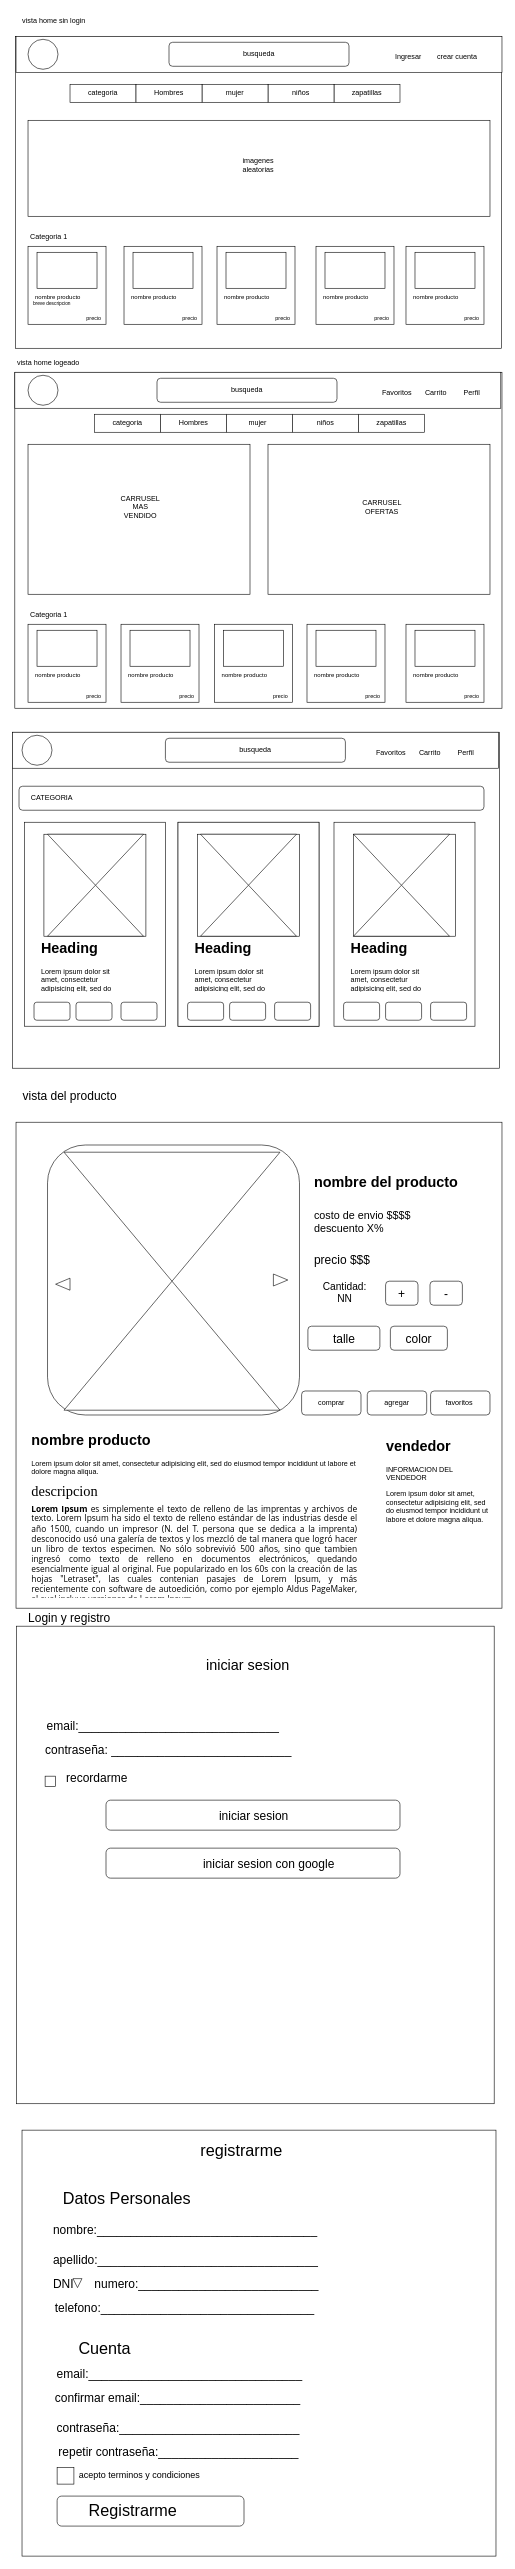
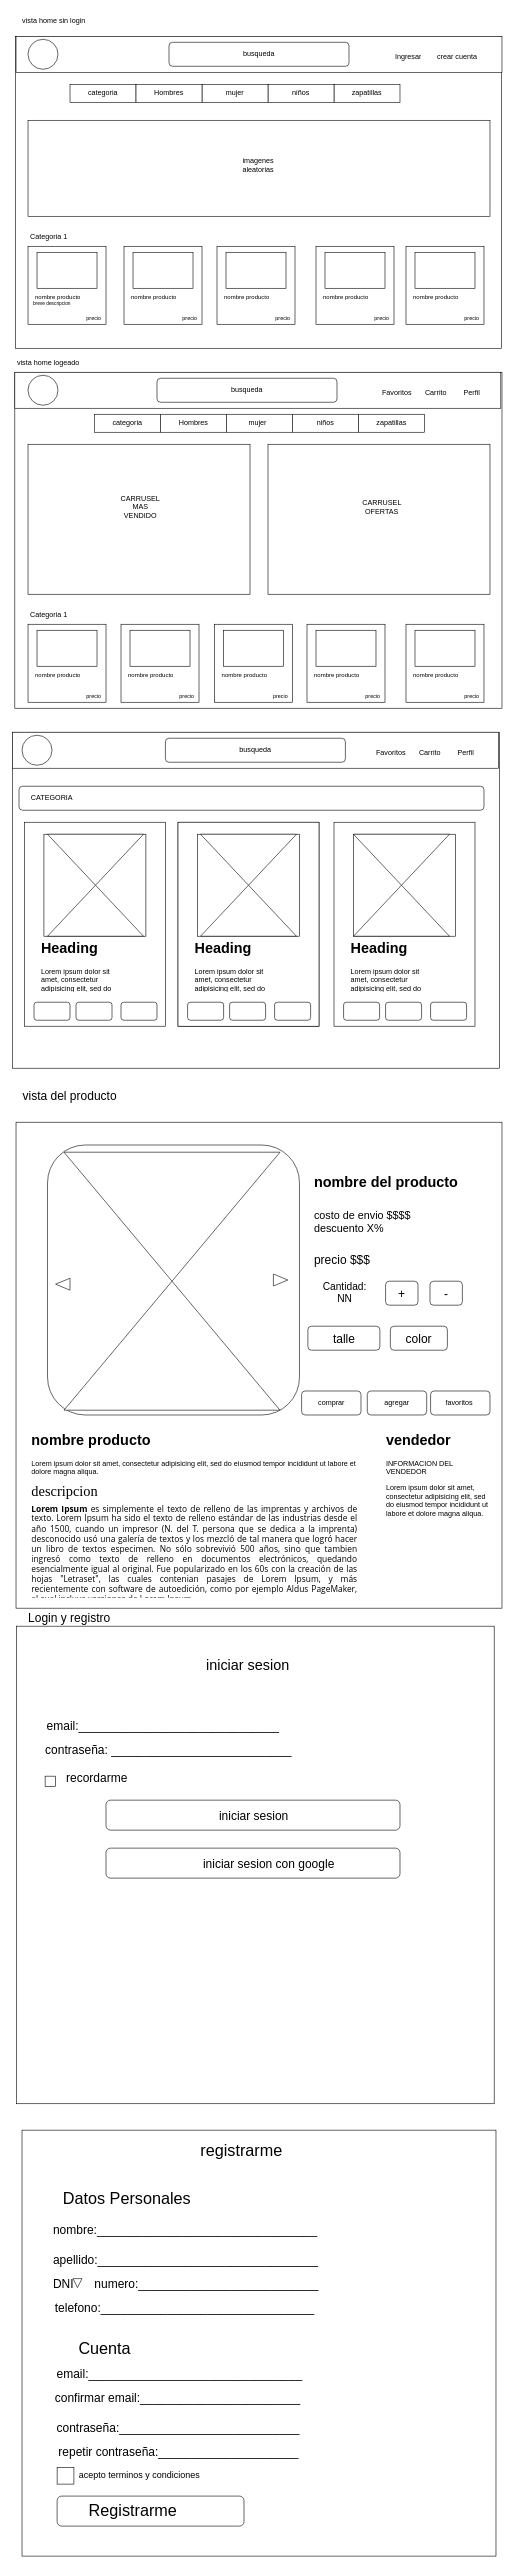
(439, 1482) -> (439, 1476)
